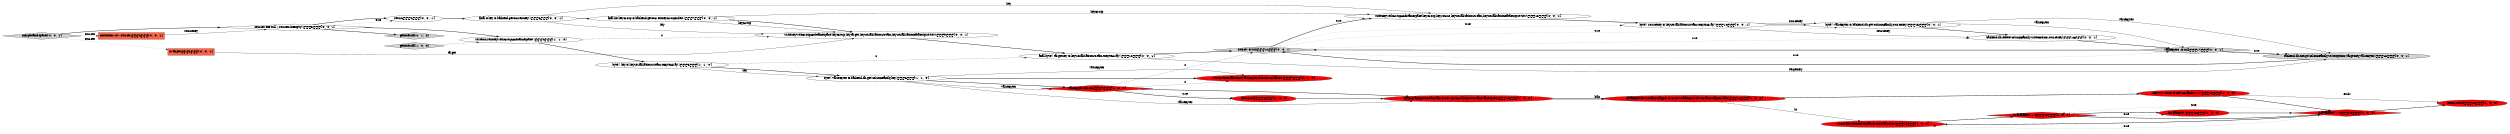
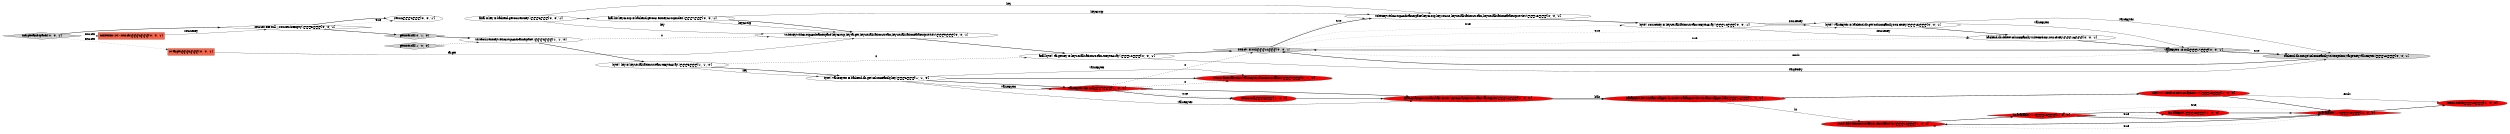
(453, 19) -> none
(431, 30) -> (452, 37)
(1796, 56) -> (1796, 56)
